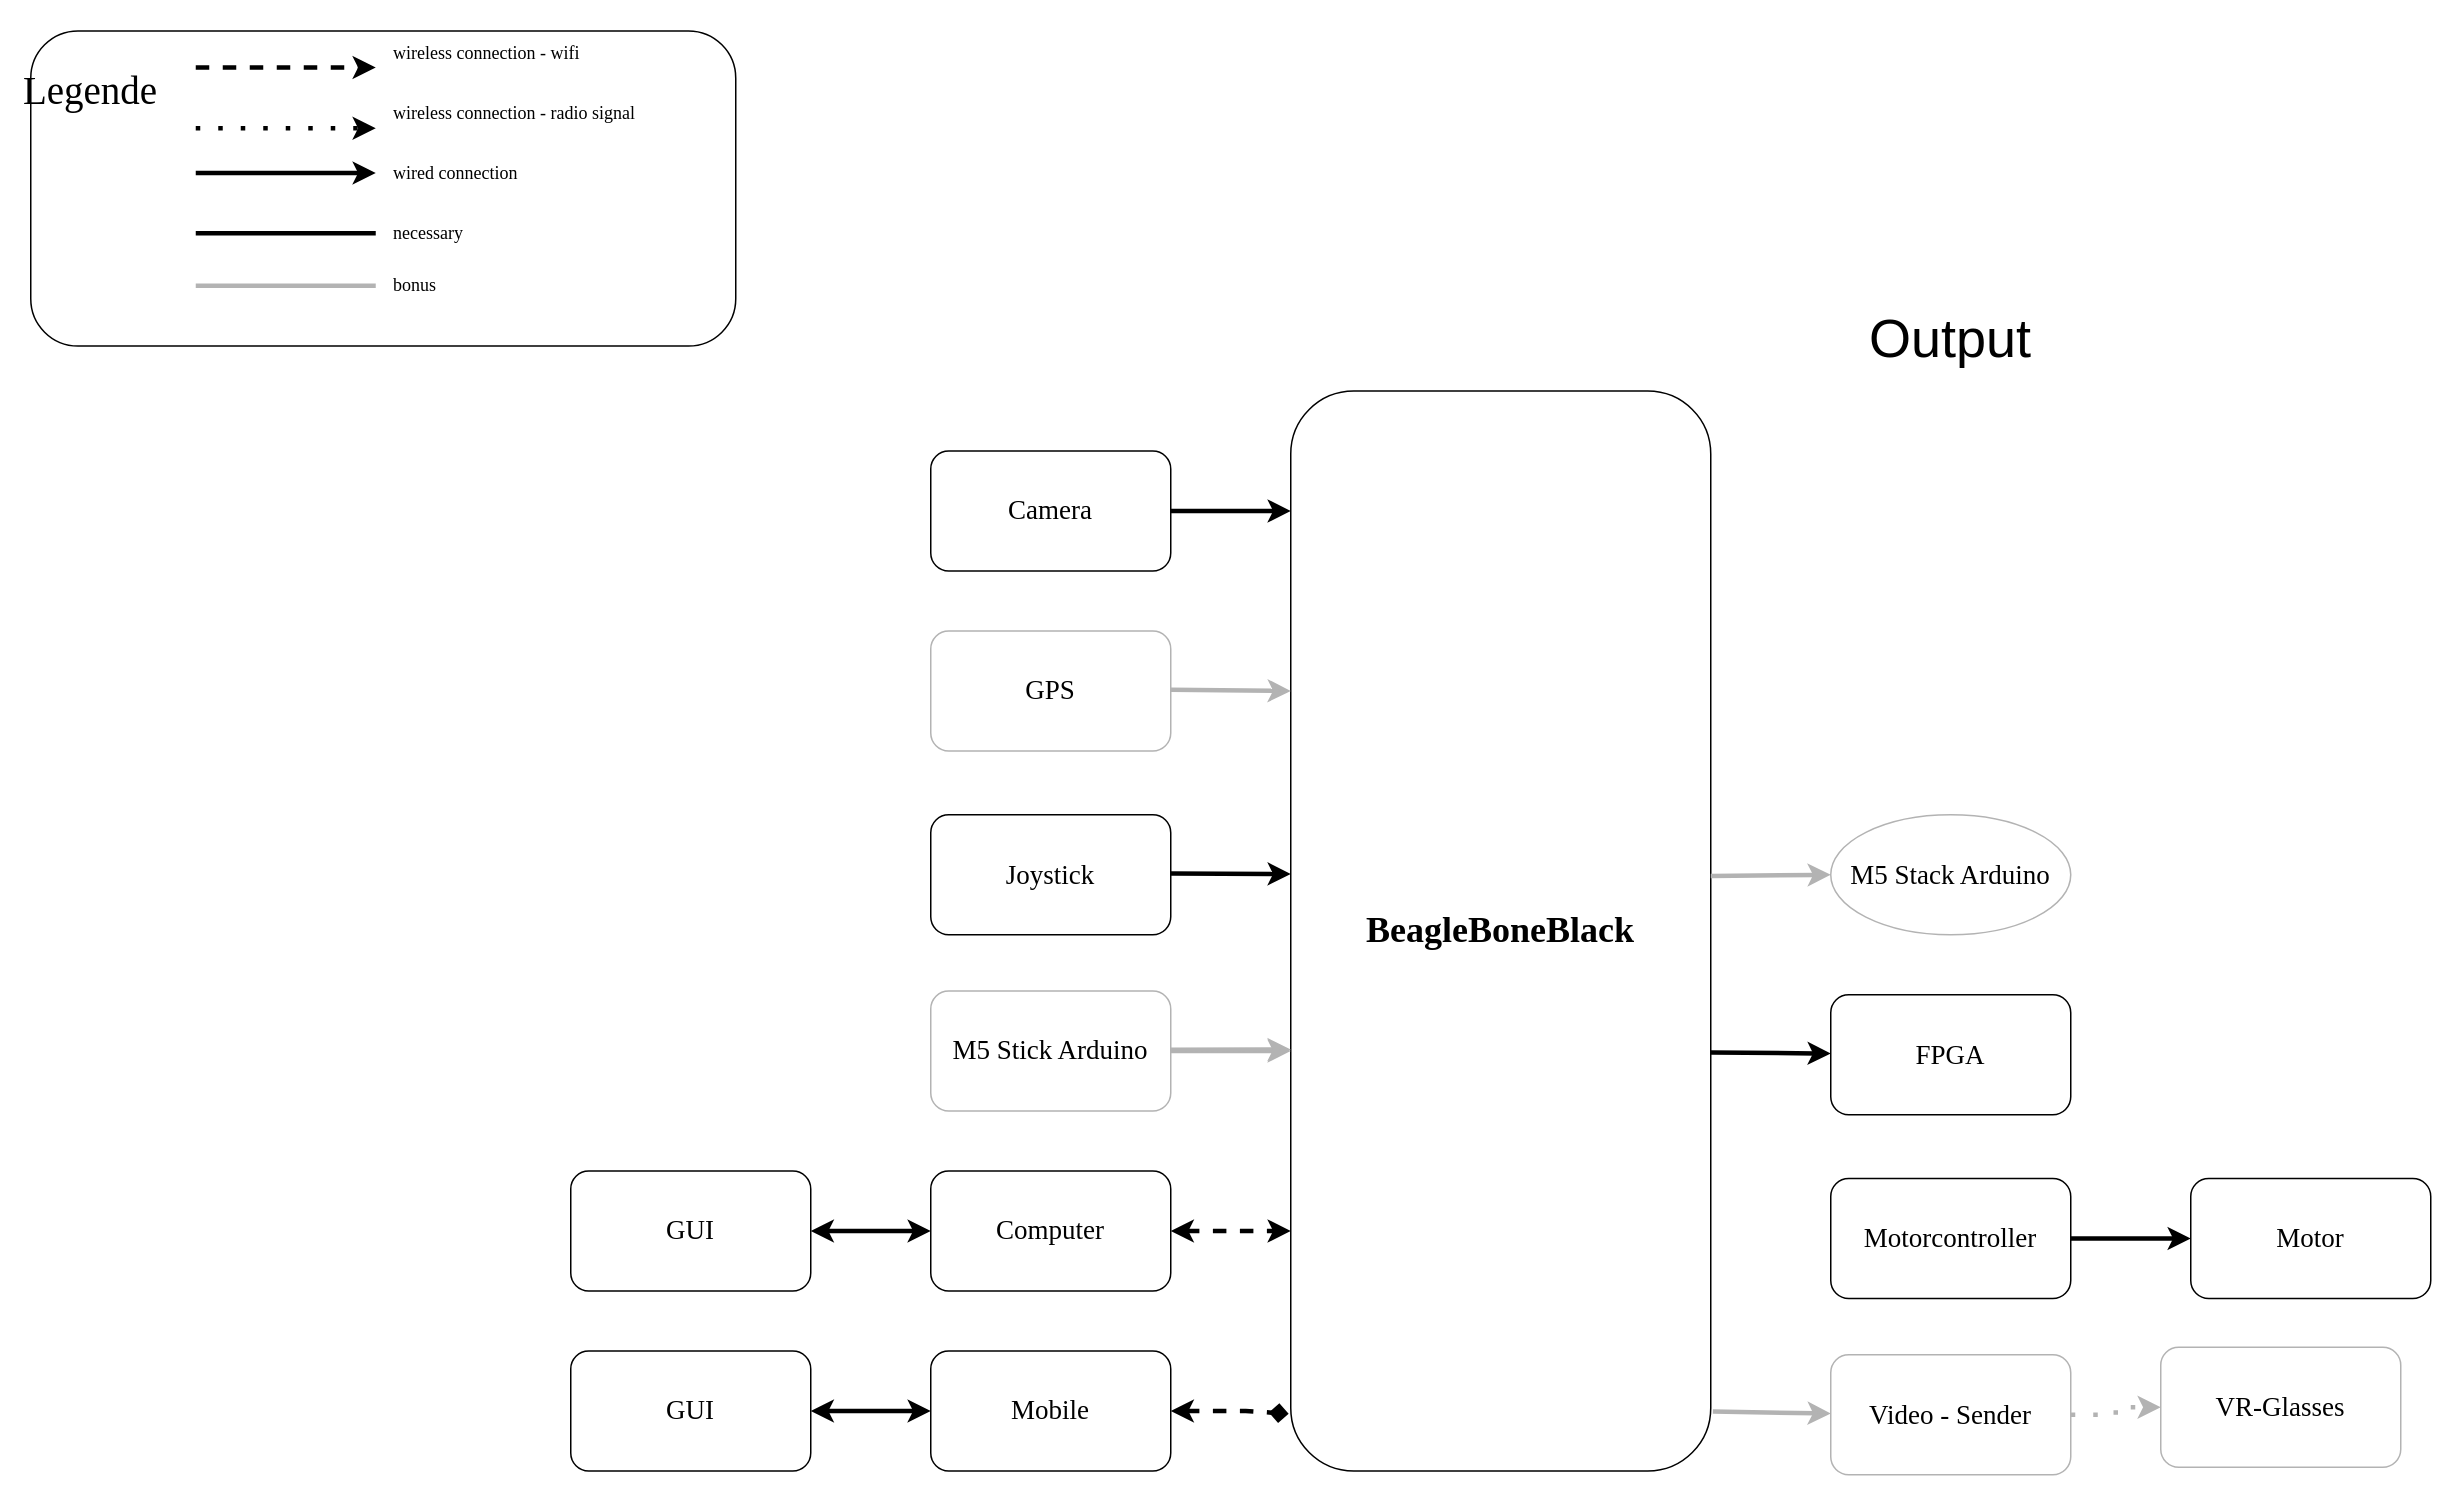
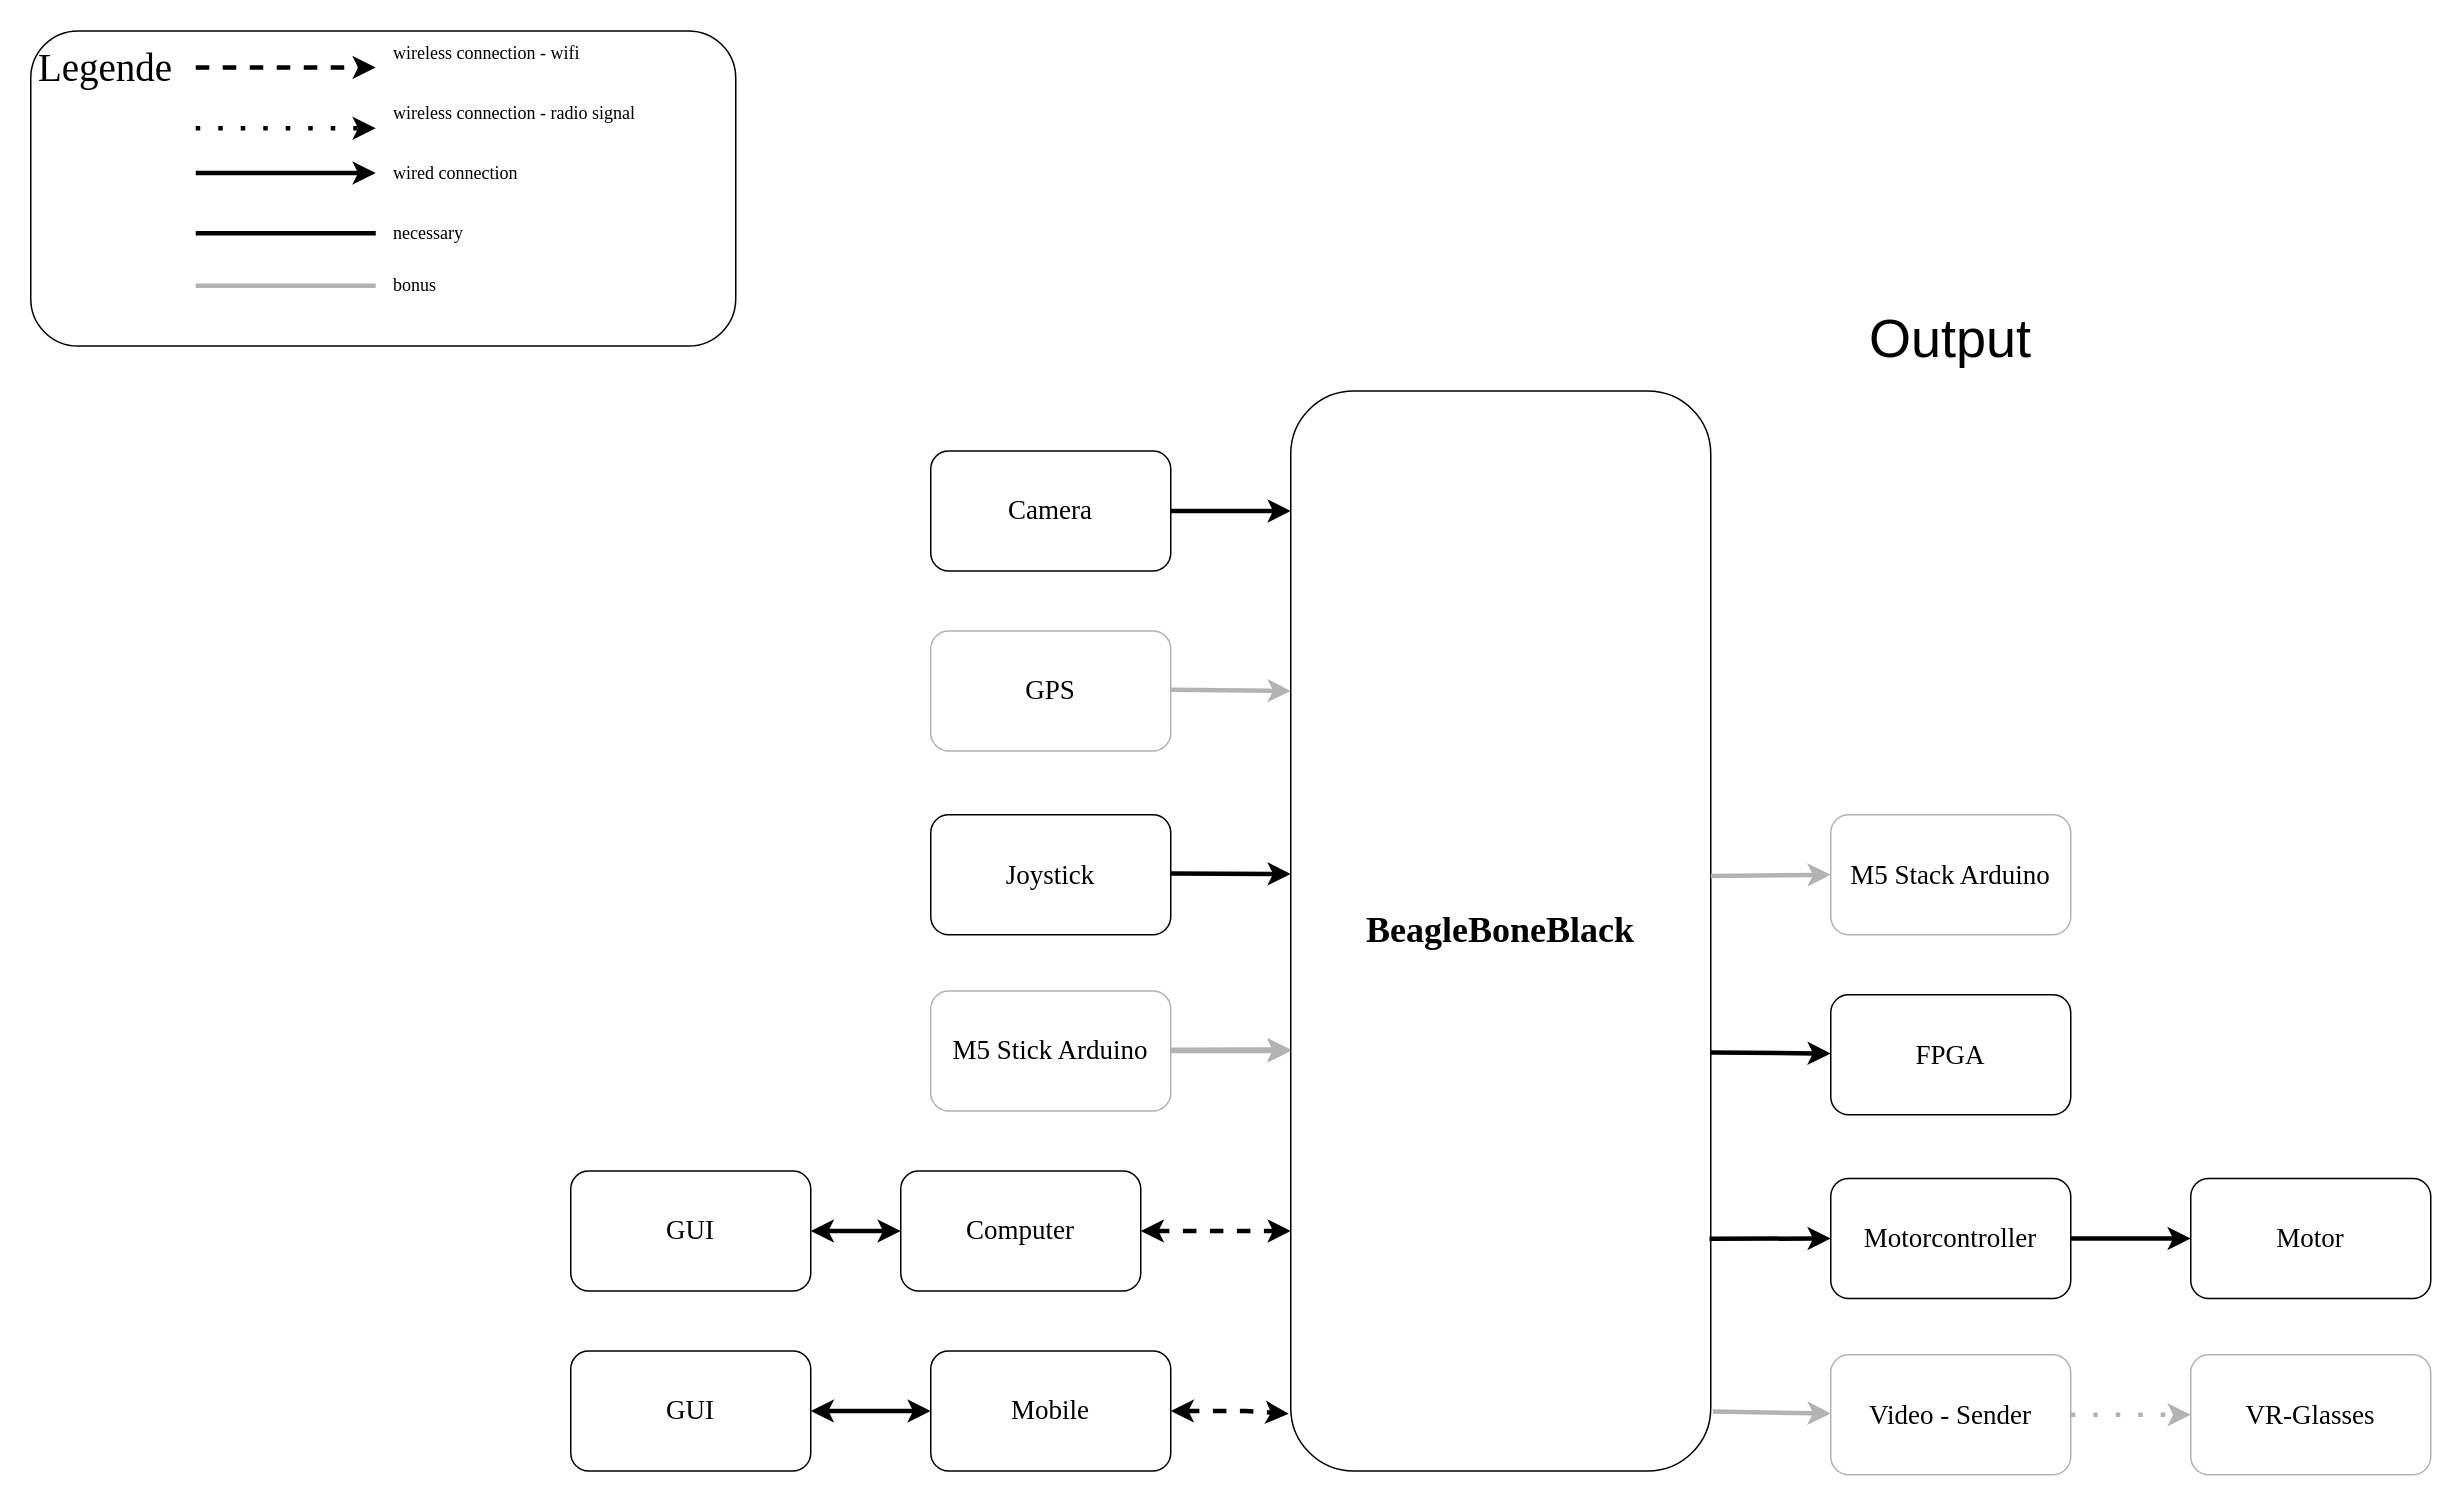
(91, 91) -> (106, 68)
(1951, 875) -> (1951, 875)
(1051, 1231) -> (1021, 1231)
none -> (1763, 1238)
(2281, 1407) -> (2311, 1415)
(1270, 1412) -> (1269, 1412)
